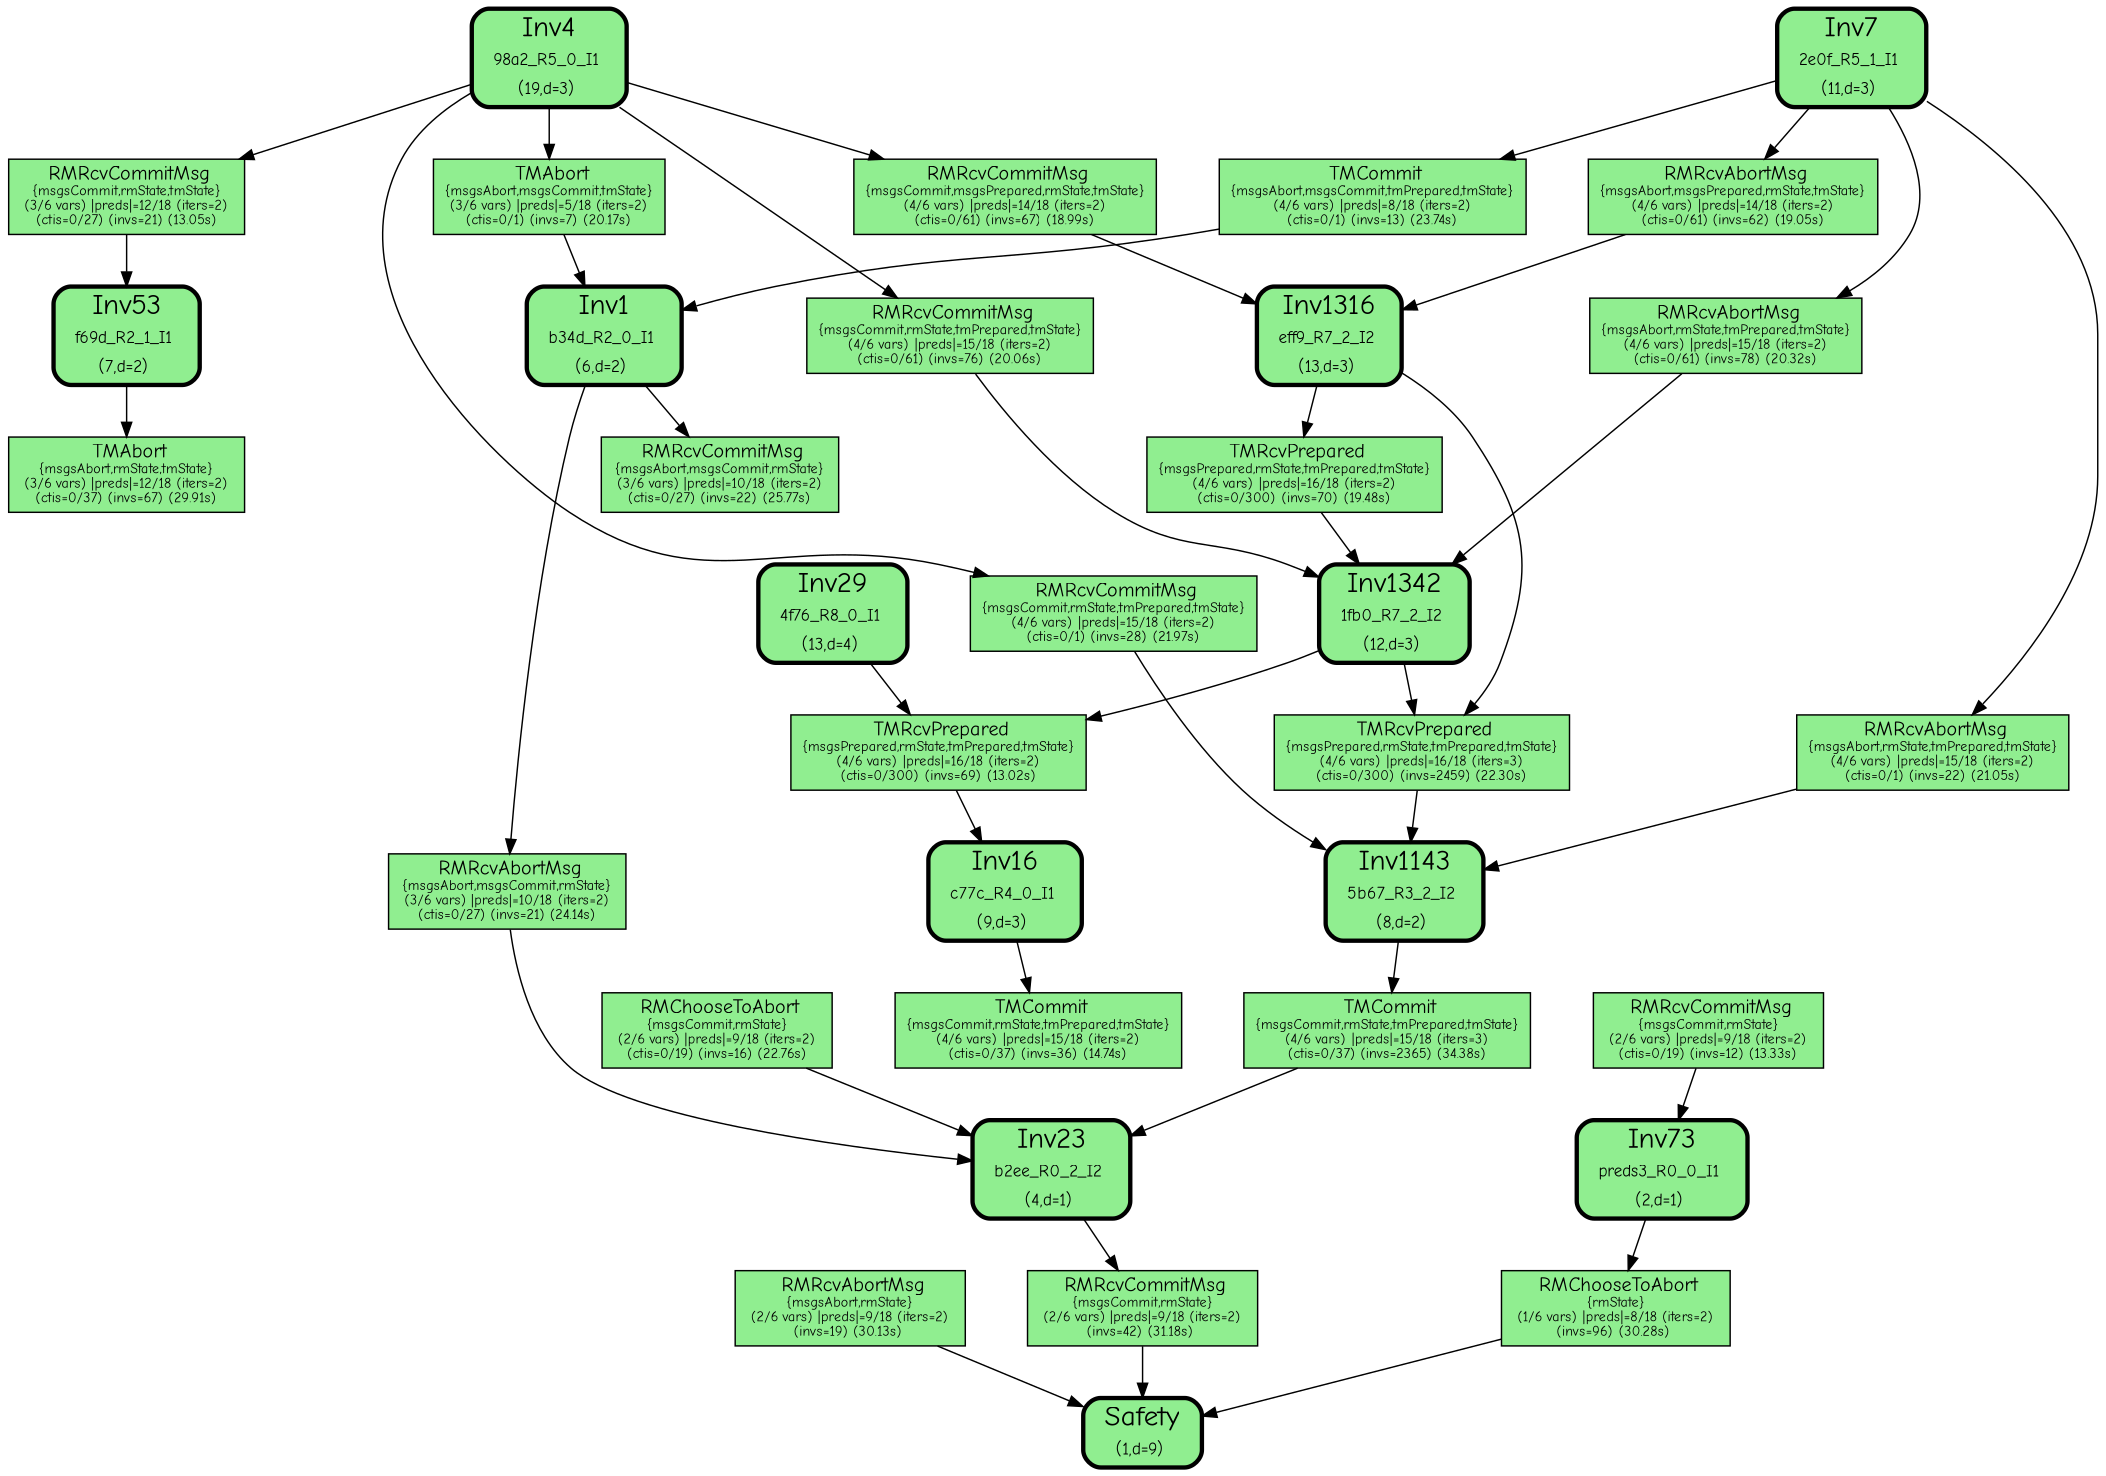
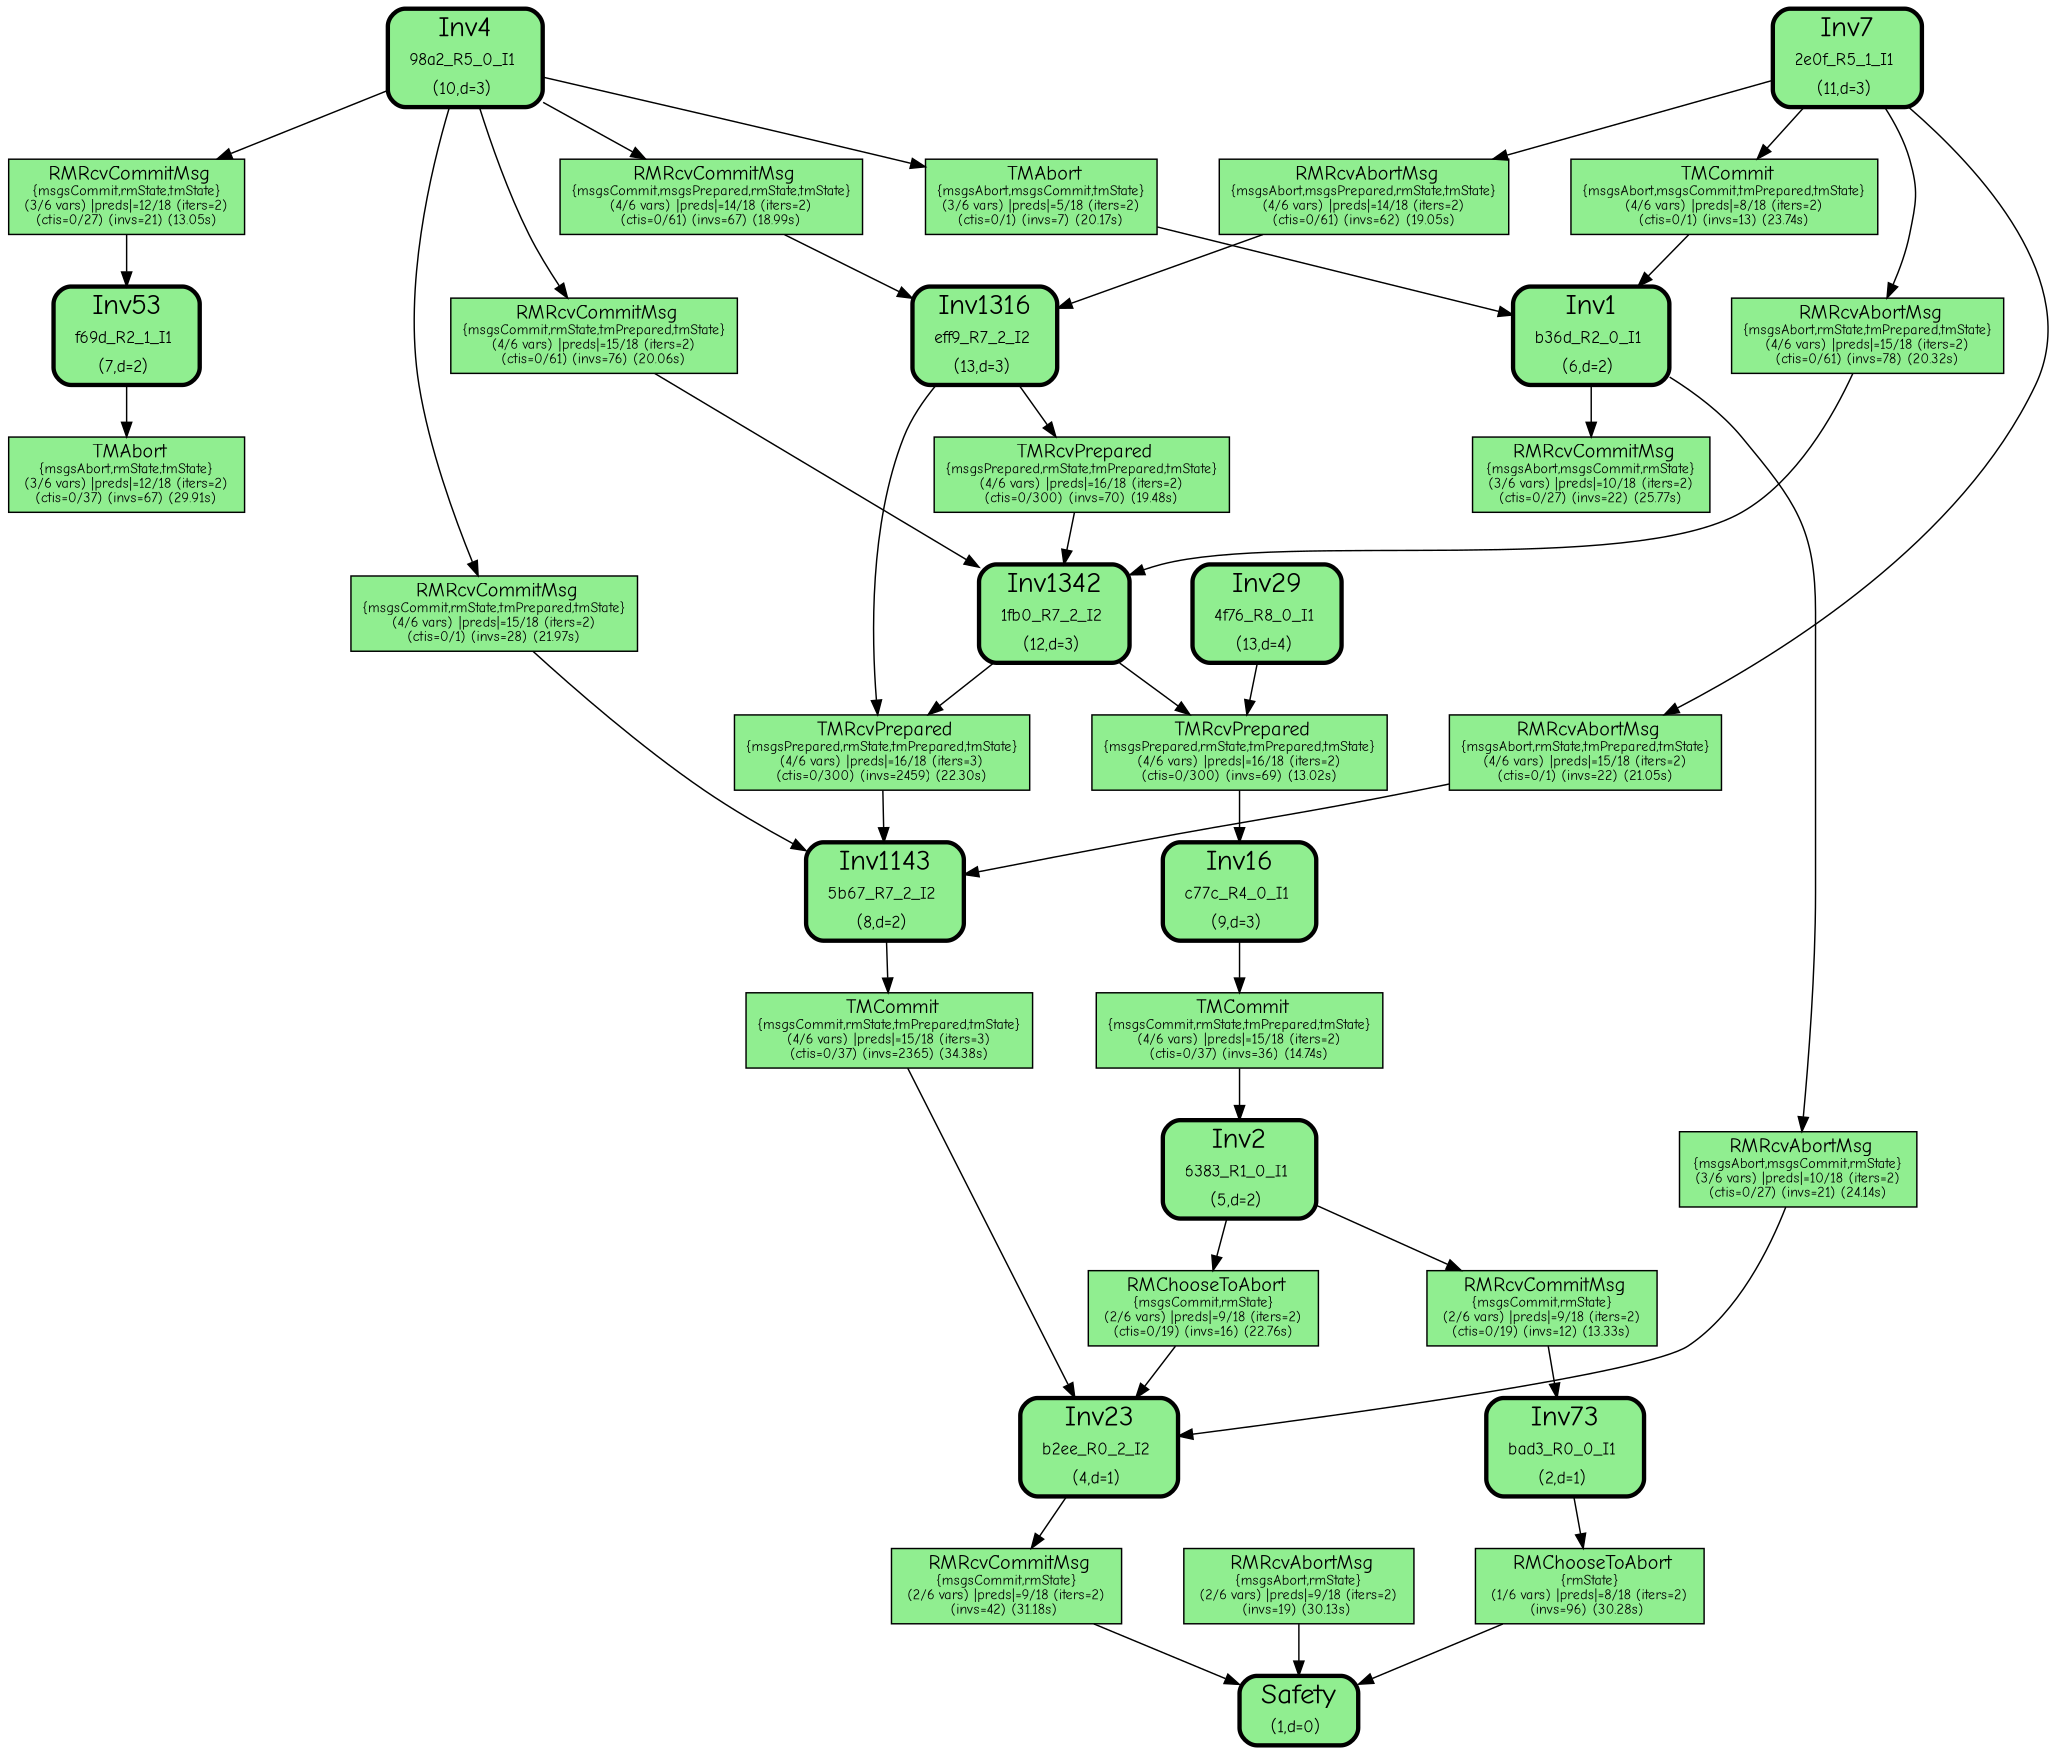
(549, 89) -> (465, 89)
(604, 338) -> (1591, 338)
(1405, 894) -> (885, 894)
none -> (1240, 1169)
(1662, 1171) -> (1565, 1449)
(1143, 1449) -> (1299, 1727)
